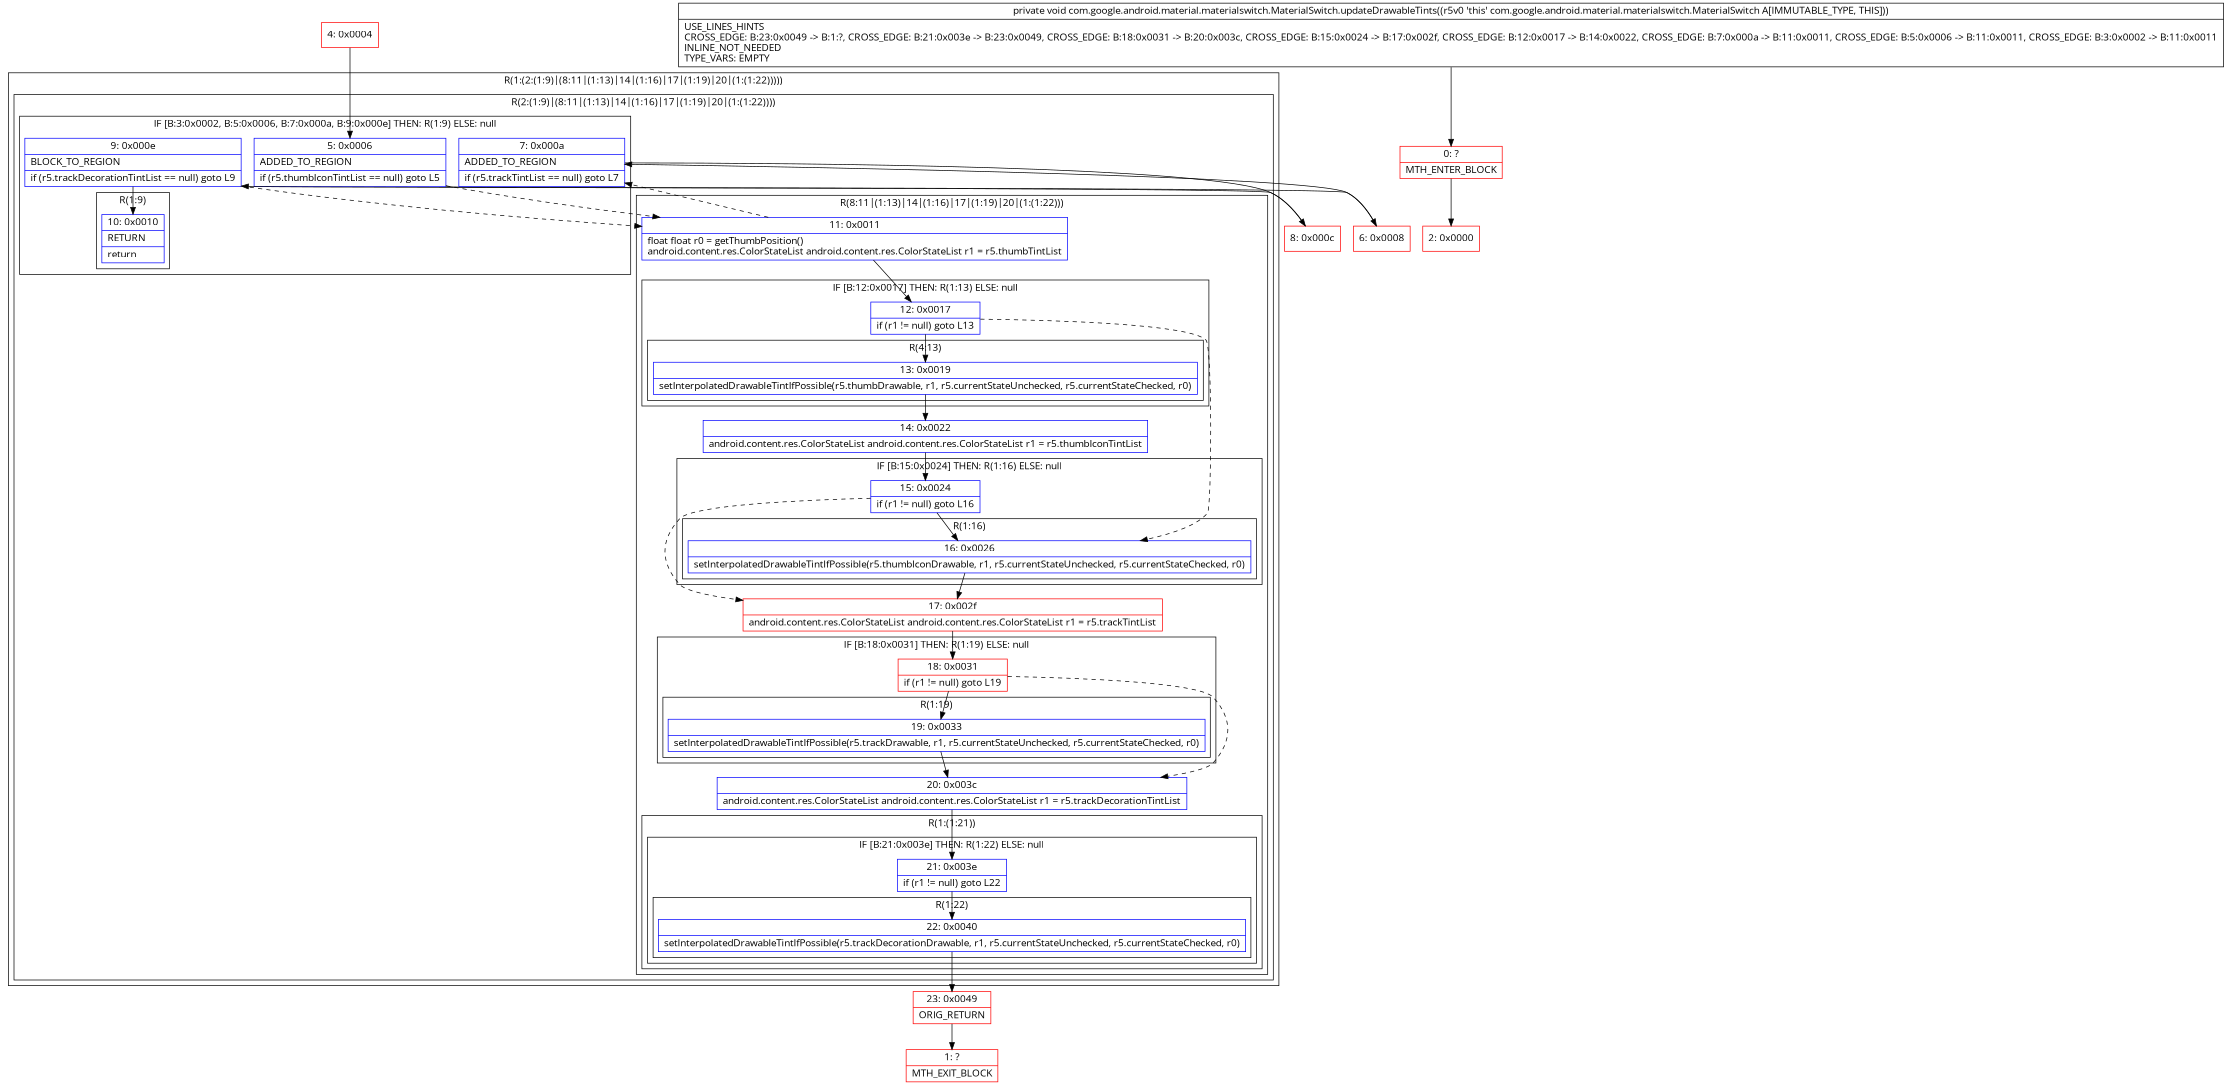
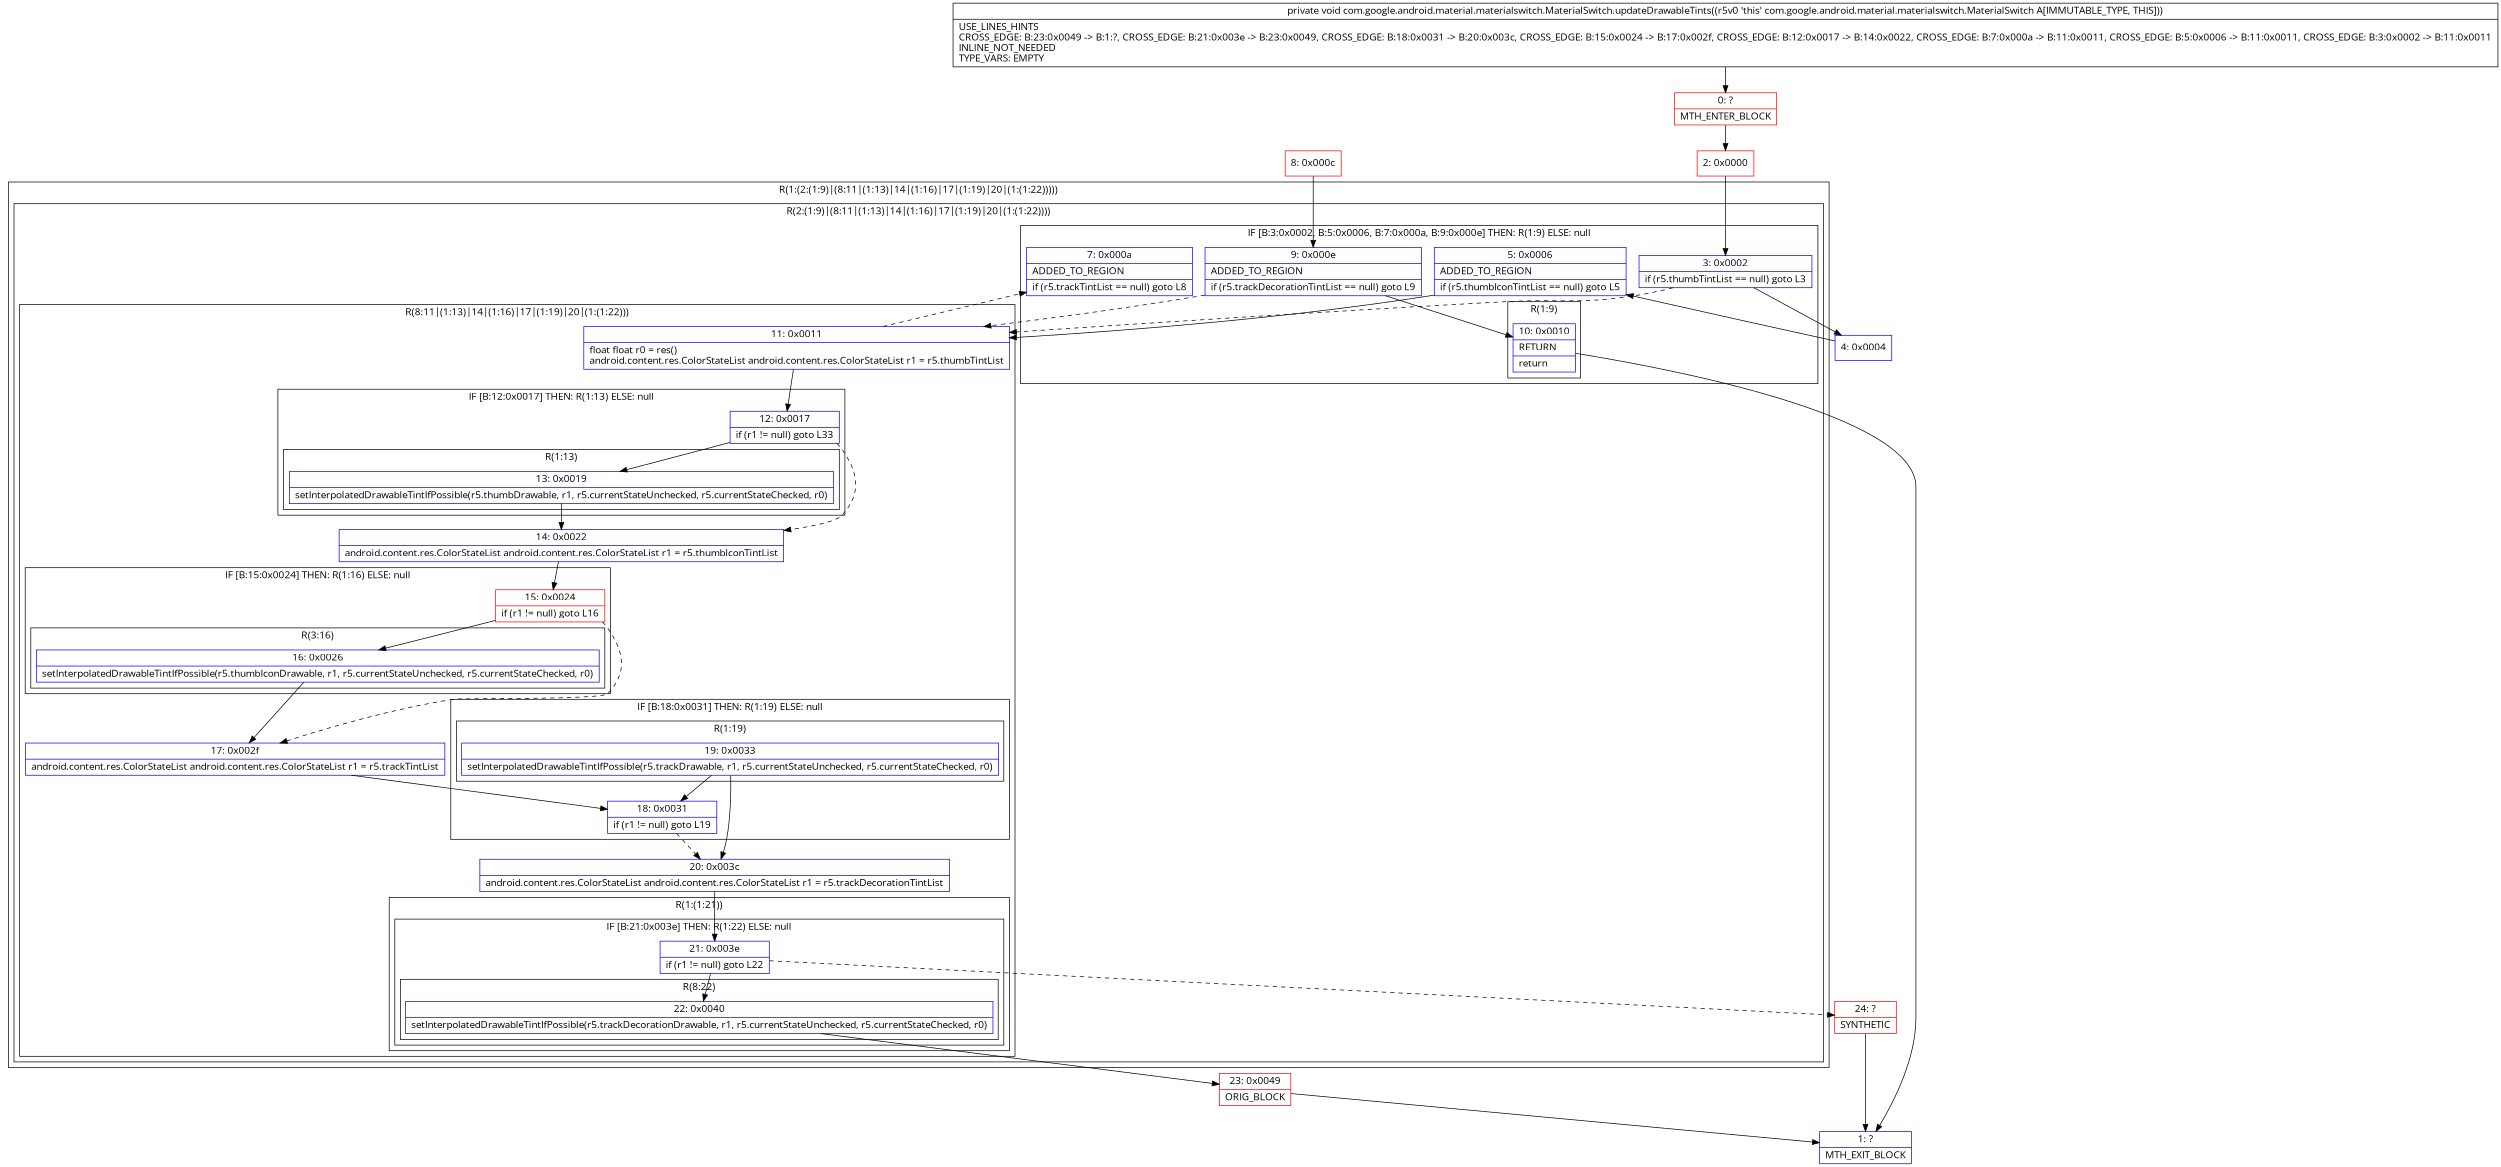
(350, 35) -> (1863, 348)
(76, 162) -> (1257, 271)
(969, 167) -> none
(542, 178) -> (1110, 287)
(549, 203) -> (1174, 326)
(1382, 239) -> none
(726, 241) -> (634, 350)
none -> (1726, 272)
(925, 326) -> (785, 435)
(1190, 334) -> (850, 504)
(925, 348) -> (561, 457)
(925, 497) -> (550, 606)
(969, 527) -> (318, 636)
(953, 615) -> (235, 759)
none -> (1916, 620)
(953, 675) -> (662, 817)
(946, 702) -> (699, 786)
(952, 905) -> (699, 987)
(952, 1015) -> (1255, 1097)
none -> (1865, 1017)
(952, 1066) -> (1865, 1148)
